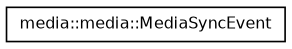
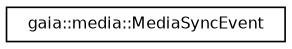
(146, 24) -> (146, 24)
